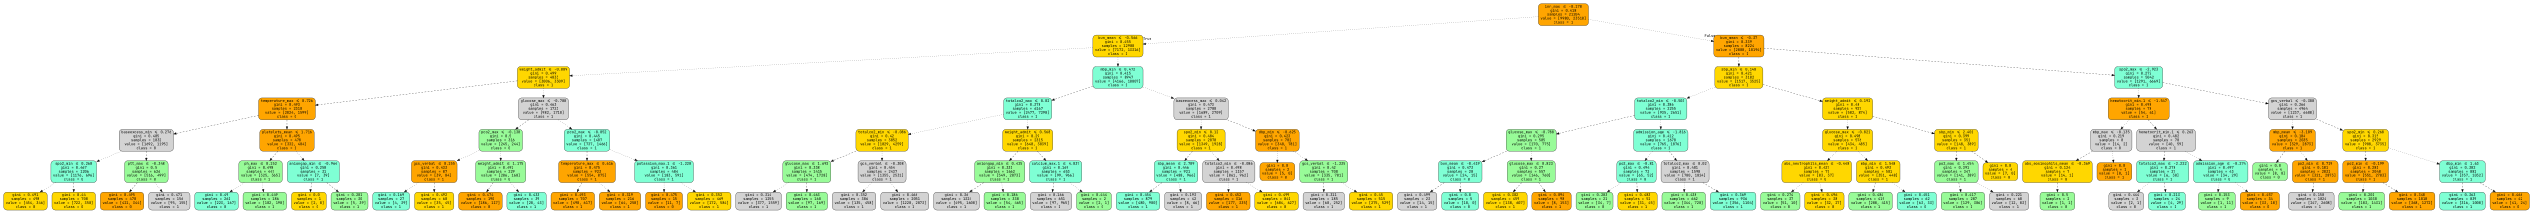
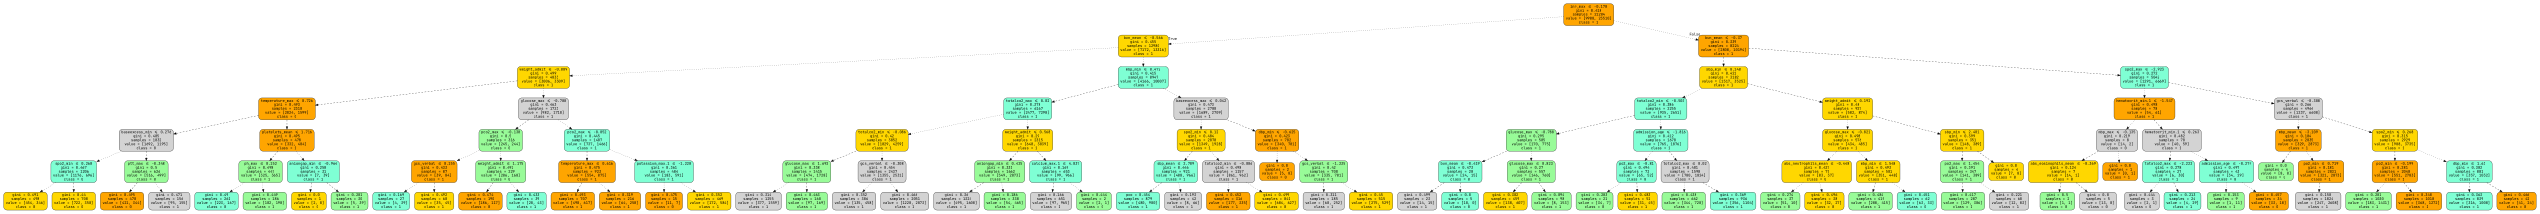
(1138, 201) -> (1138, 201)
(1552, 201) -> (1552, 201)
none -> (2098, 201)
